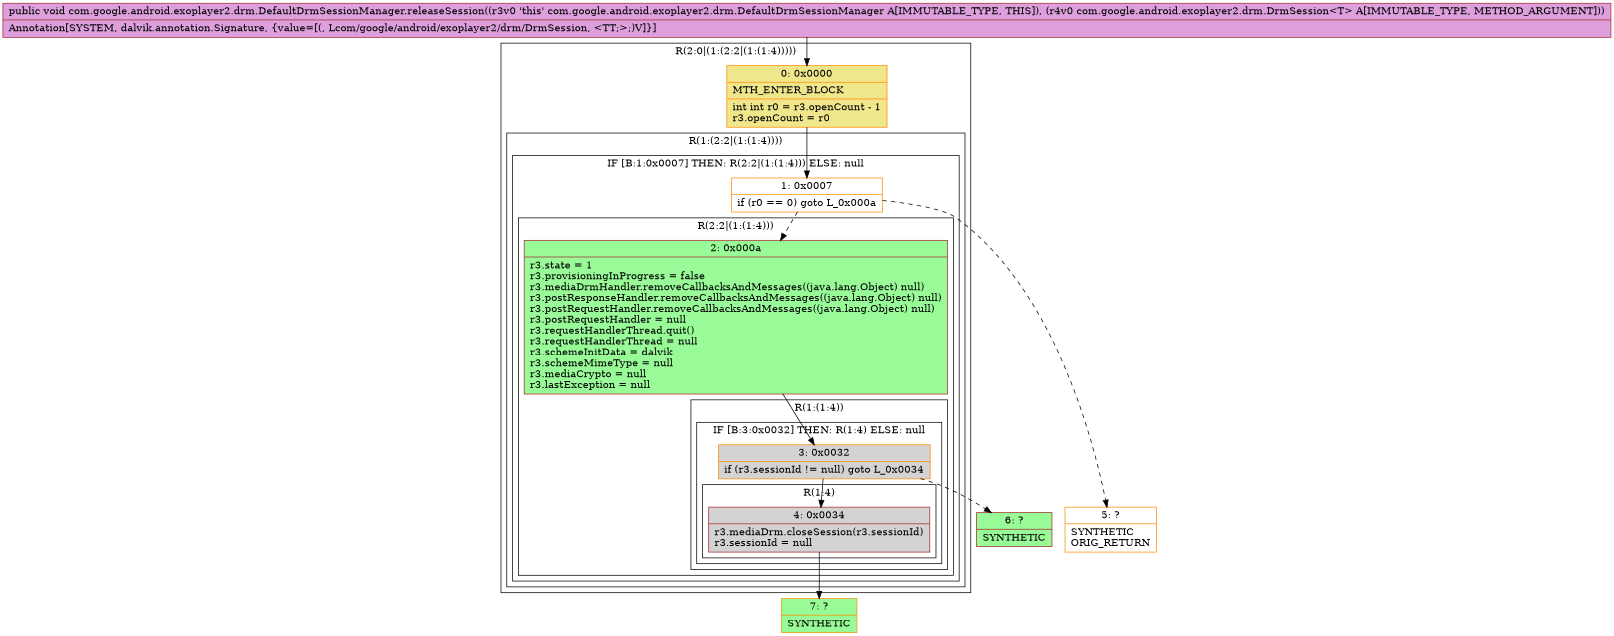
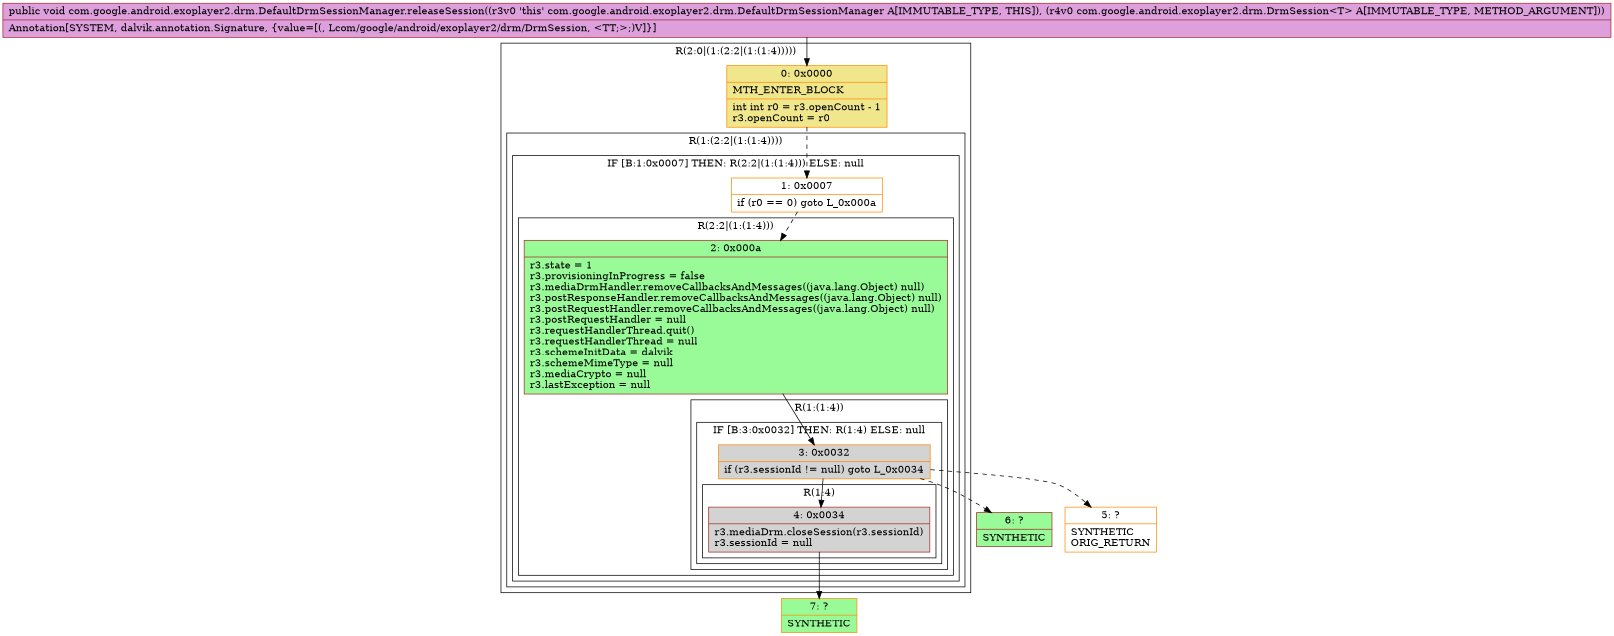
(807, 149) -> (807, 149)
(1037, 312) -> (1011, 477)
